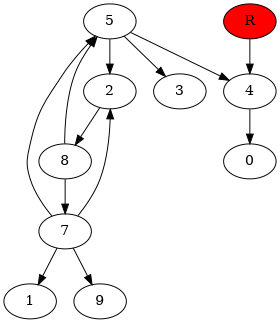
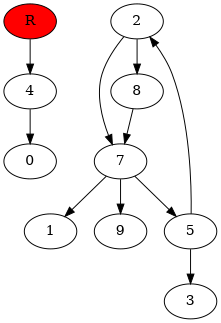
(175, 54) -> none
(70, 92) -> none
(103, 170) -> (100, 84)
